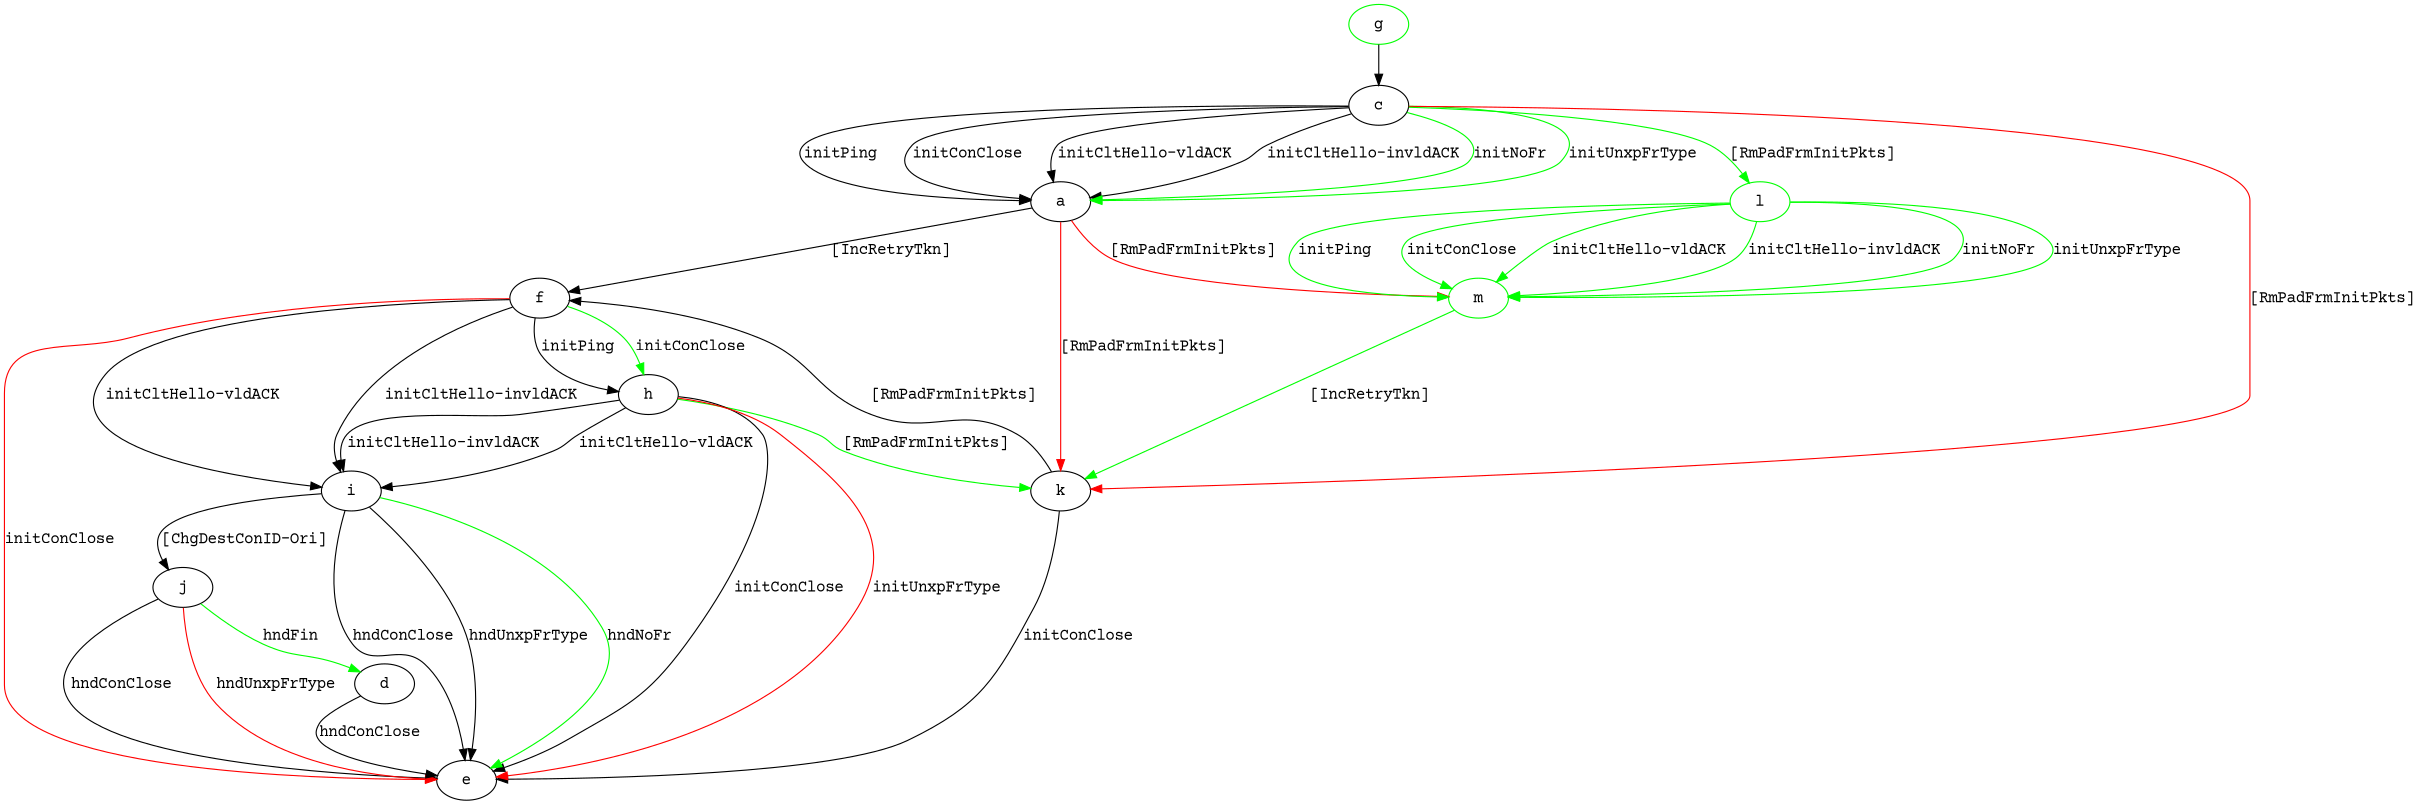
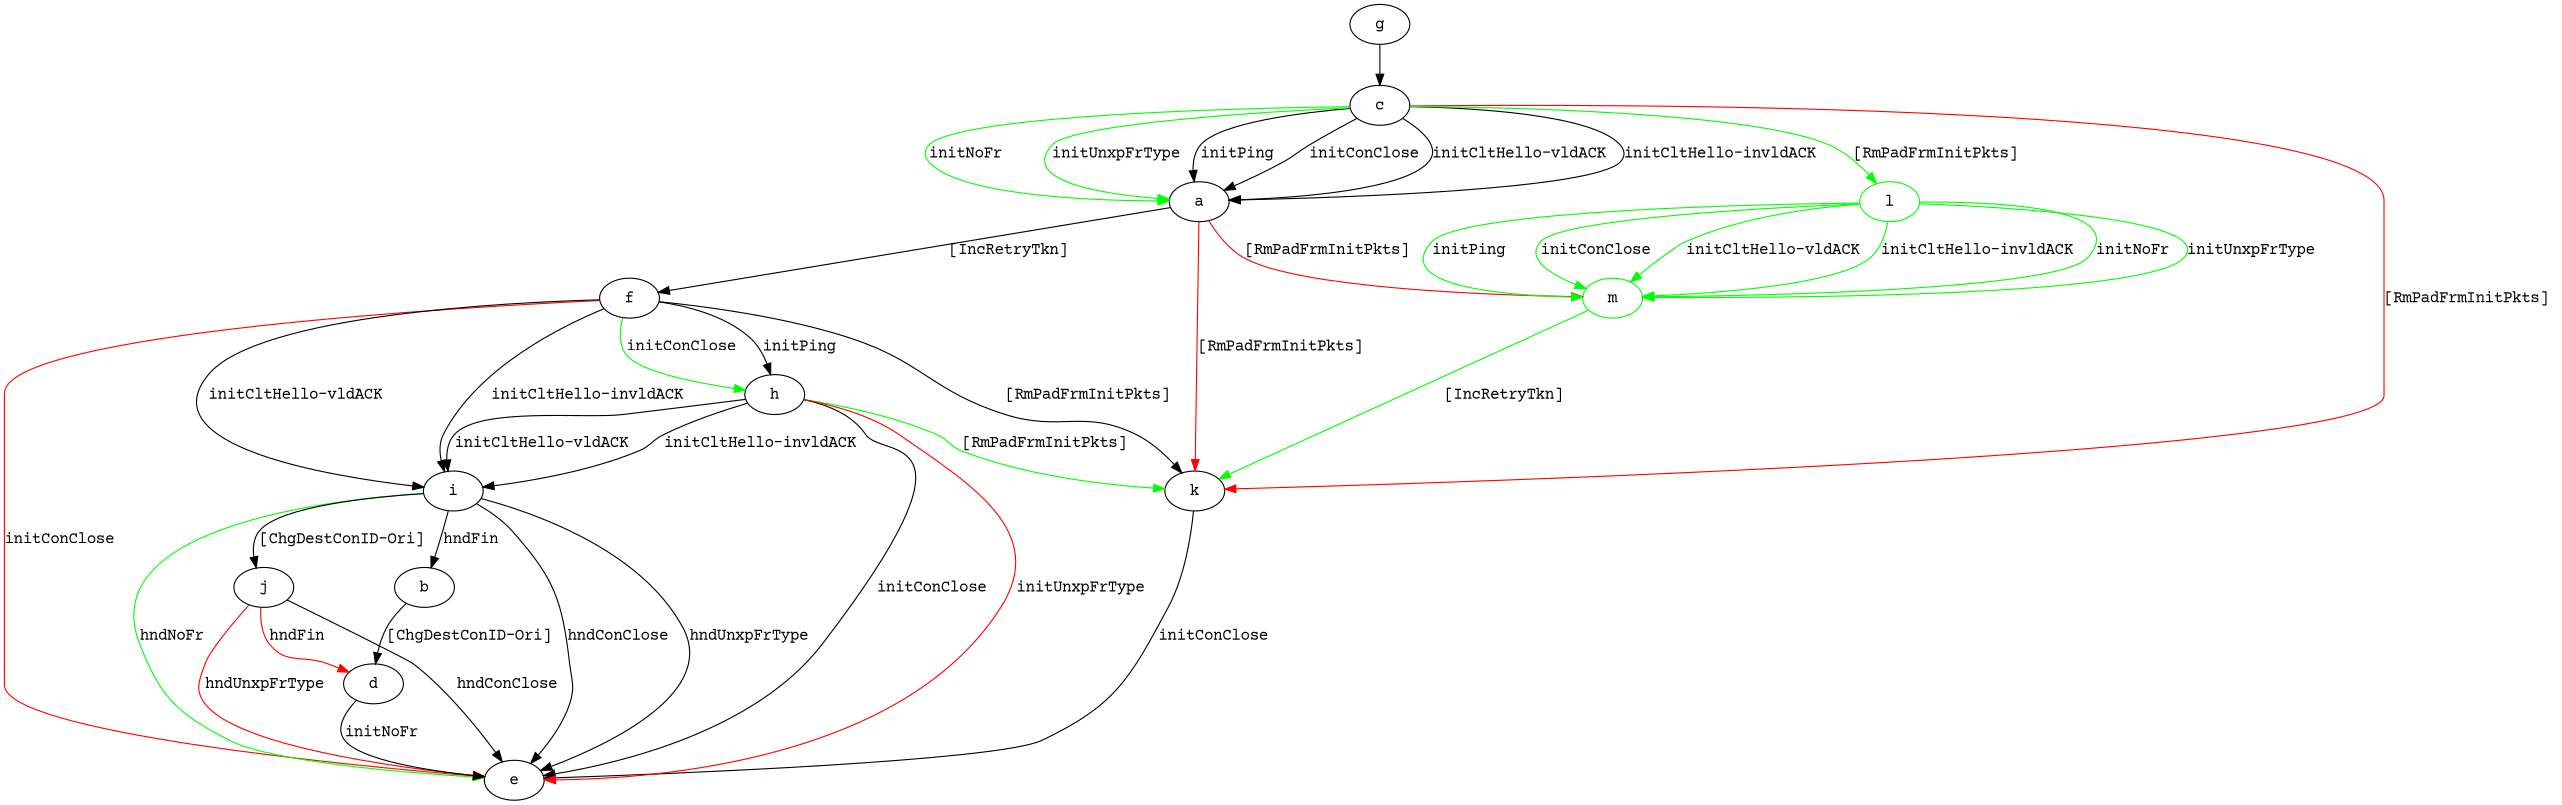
(1379, 24) -> (1380, 24)
(822, 383) -> (922, 373)
none -> (424, 587)
(270, 647) -> (284, 655)
(375, 732) -> (386, 732)
